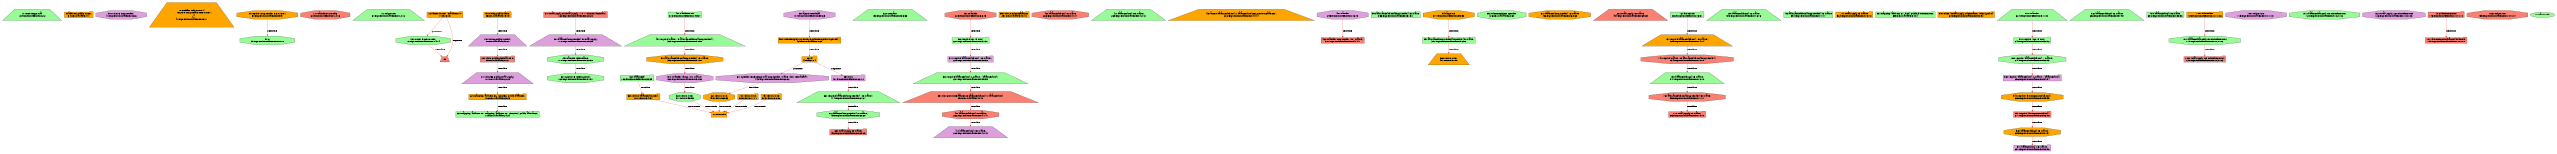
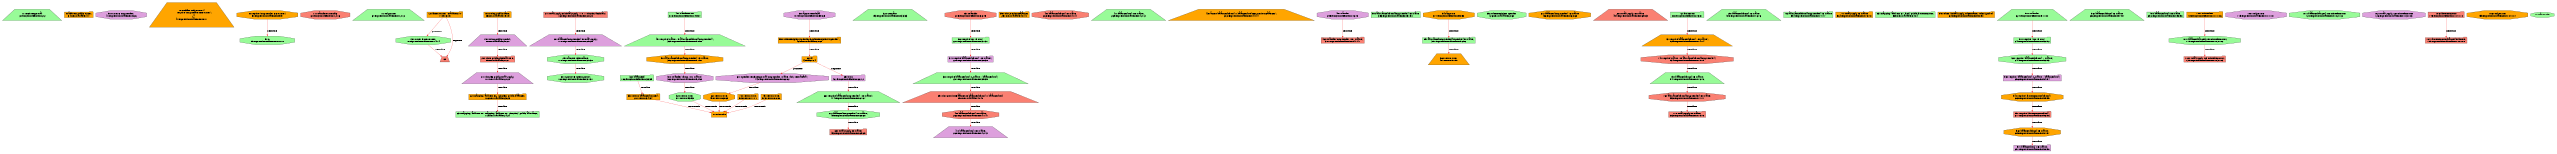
(2497, 15) -> (2497, 15)
